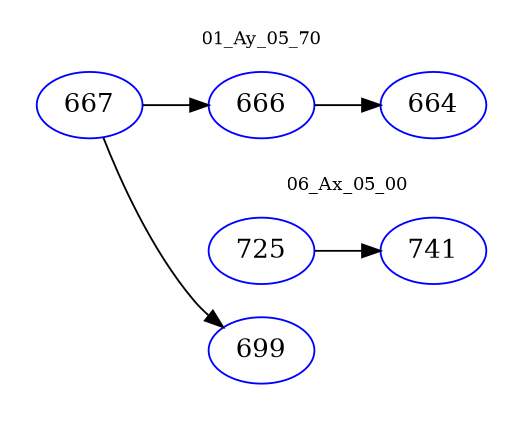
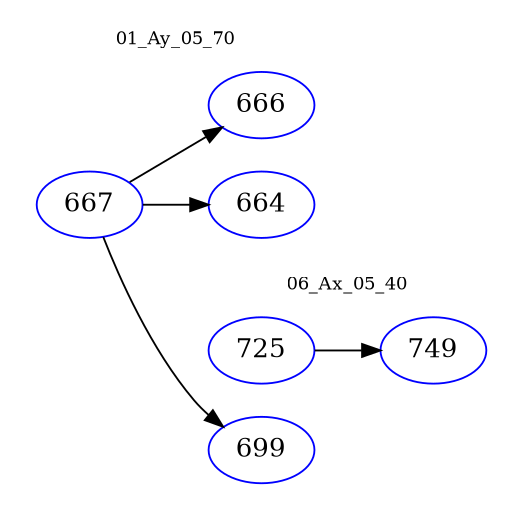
(338, 105) -> (166, 205)
(347, 185) -> (347, 285)
(433, 251) -> (433, 350)
